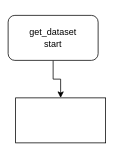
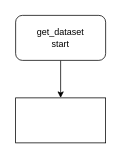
(53, 38) -> (60, 38)
